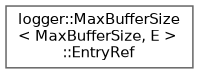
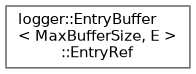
(99, 37) -> (98, 37)
